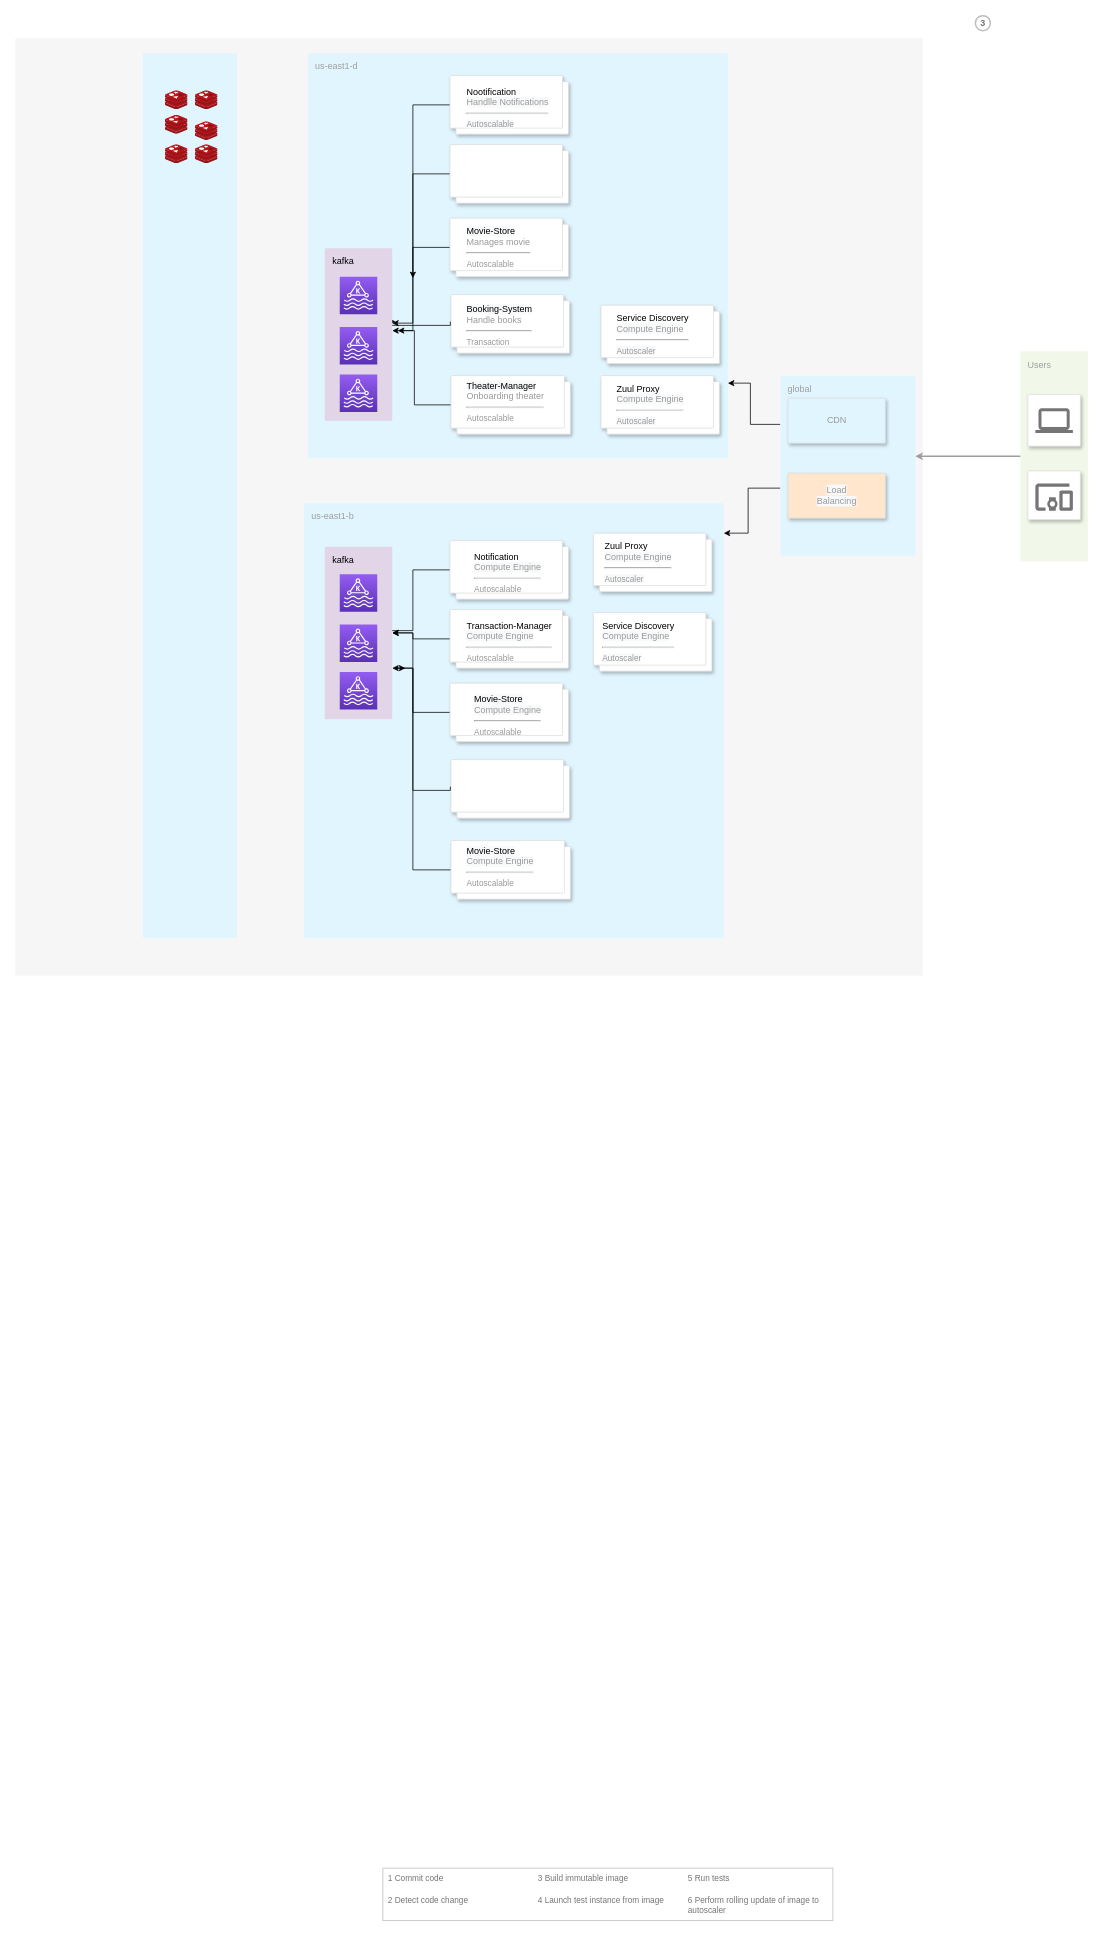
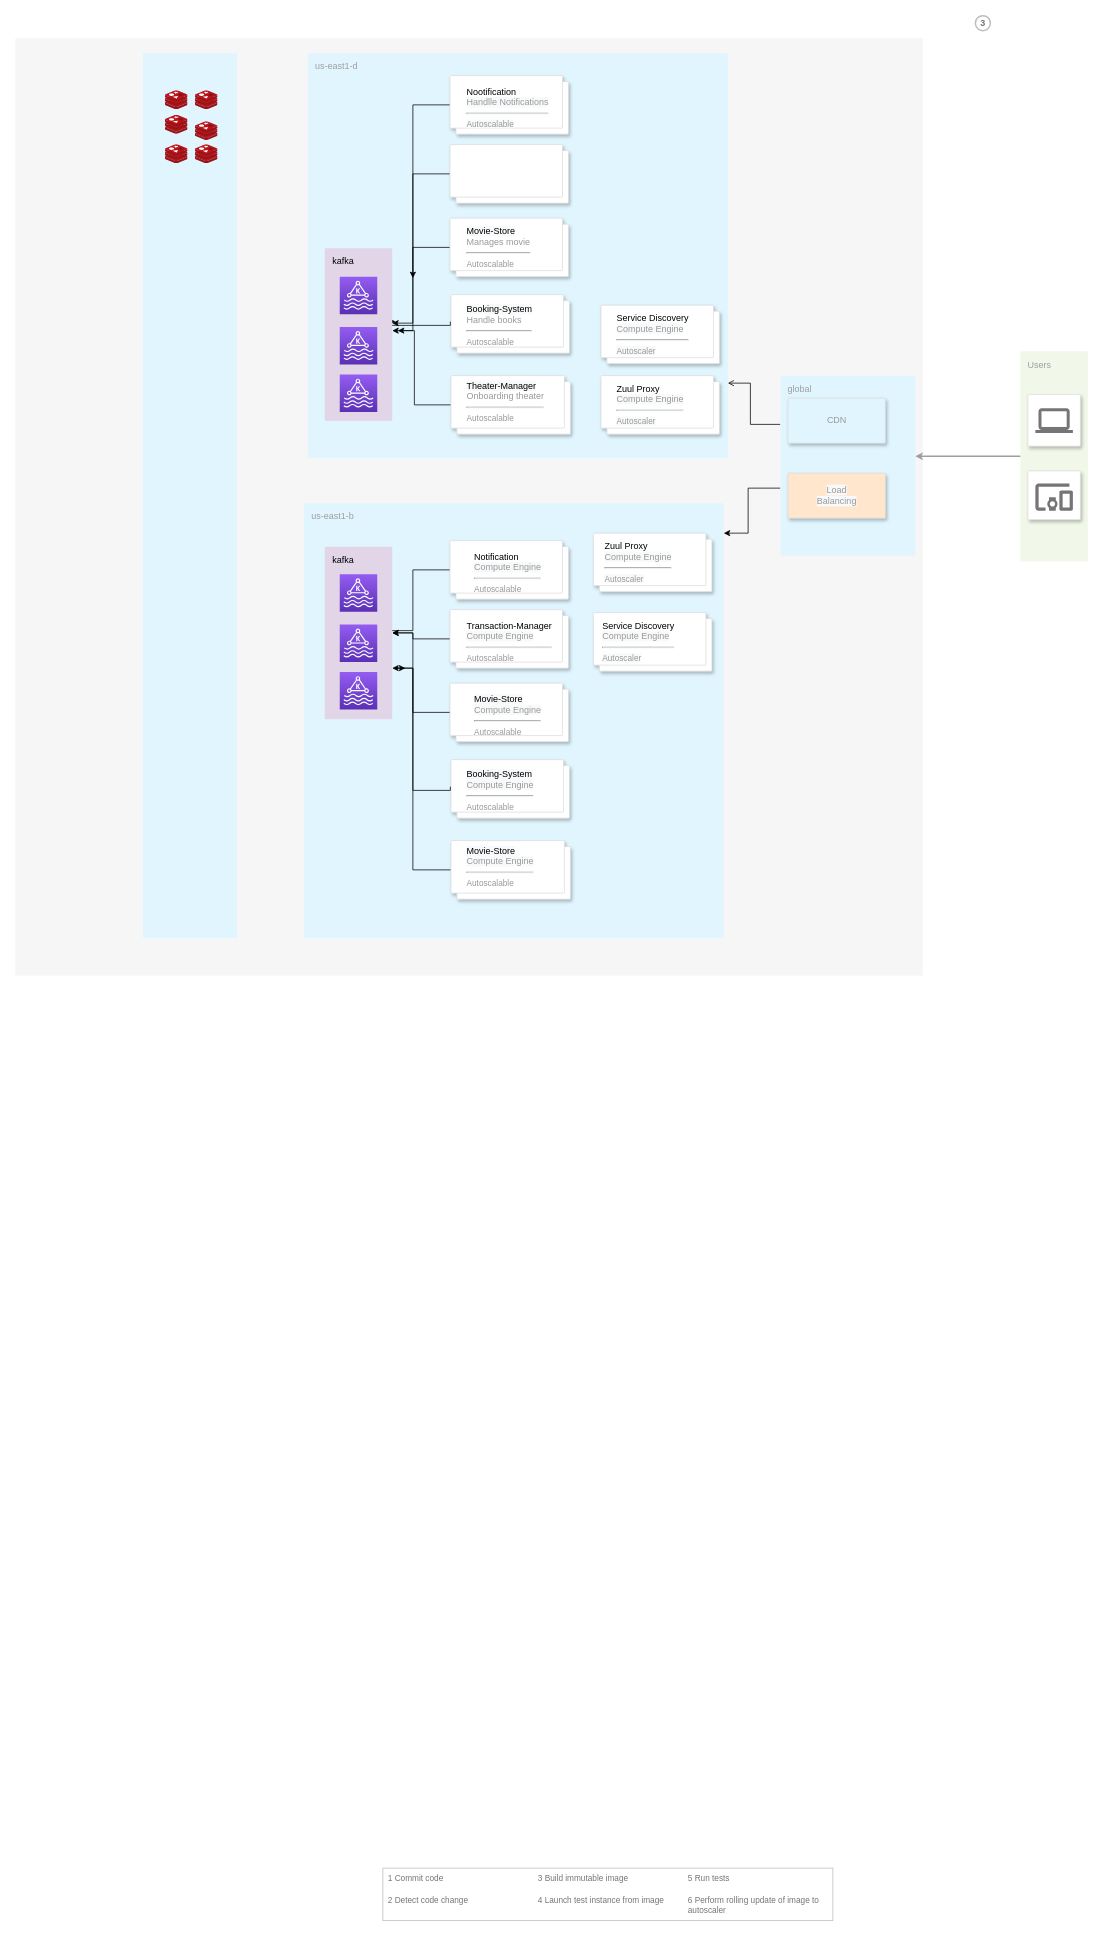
(501, 320) -> (501, 320)
(734, 383) -> (733, 383)
none -> (507, 790)
